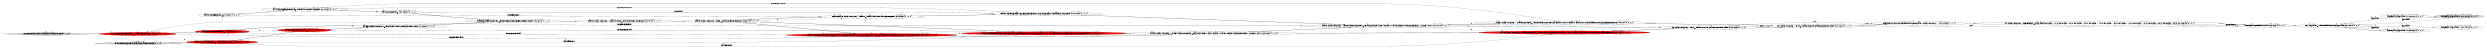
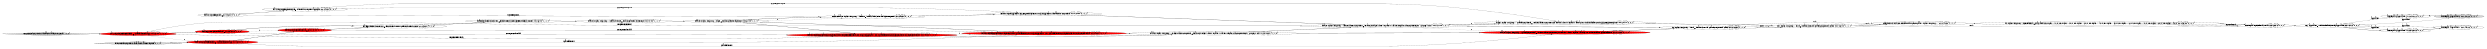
(399, 12) -> none
(2432, 17) -> (2433, 16)
none -> (2432, 29)
